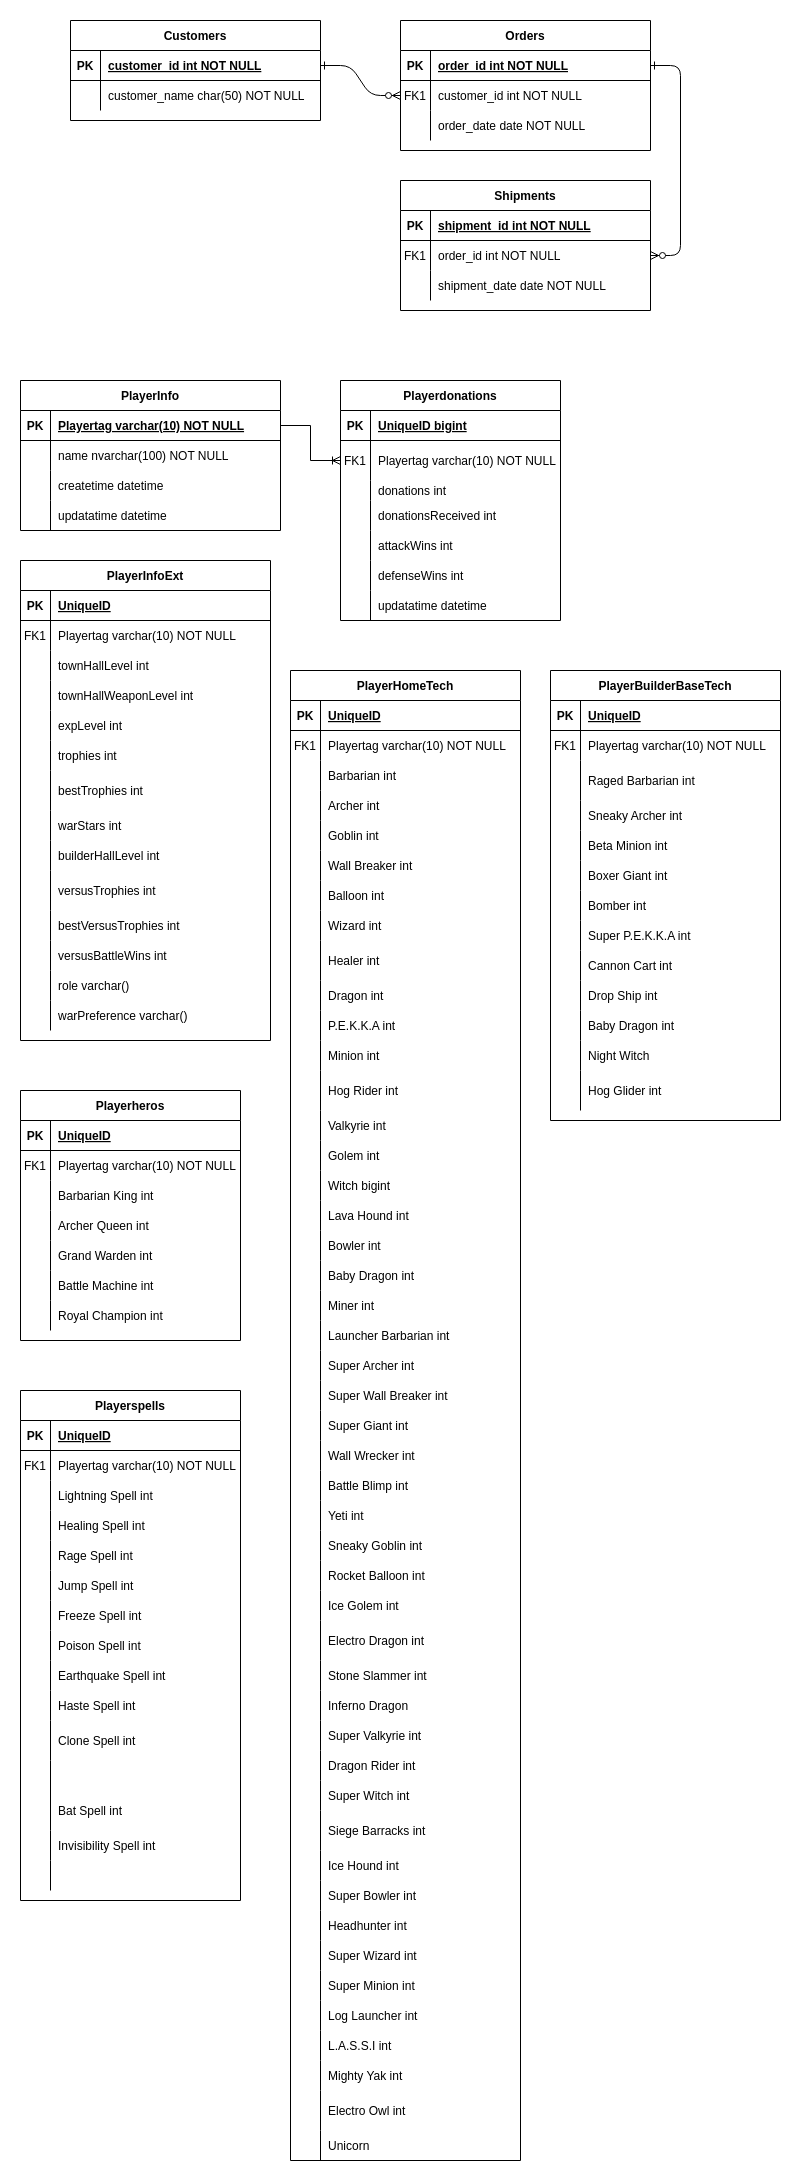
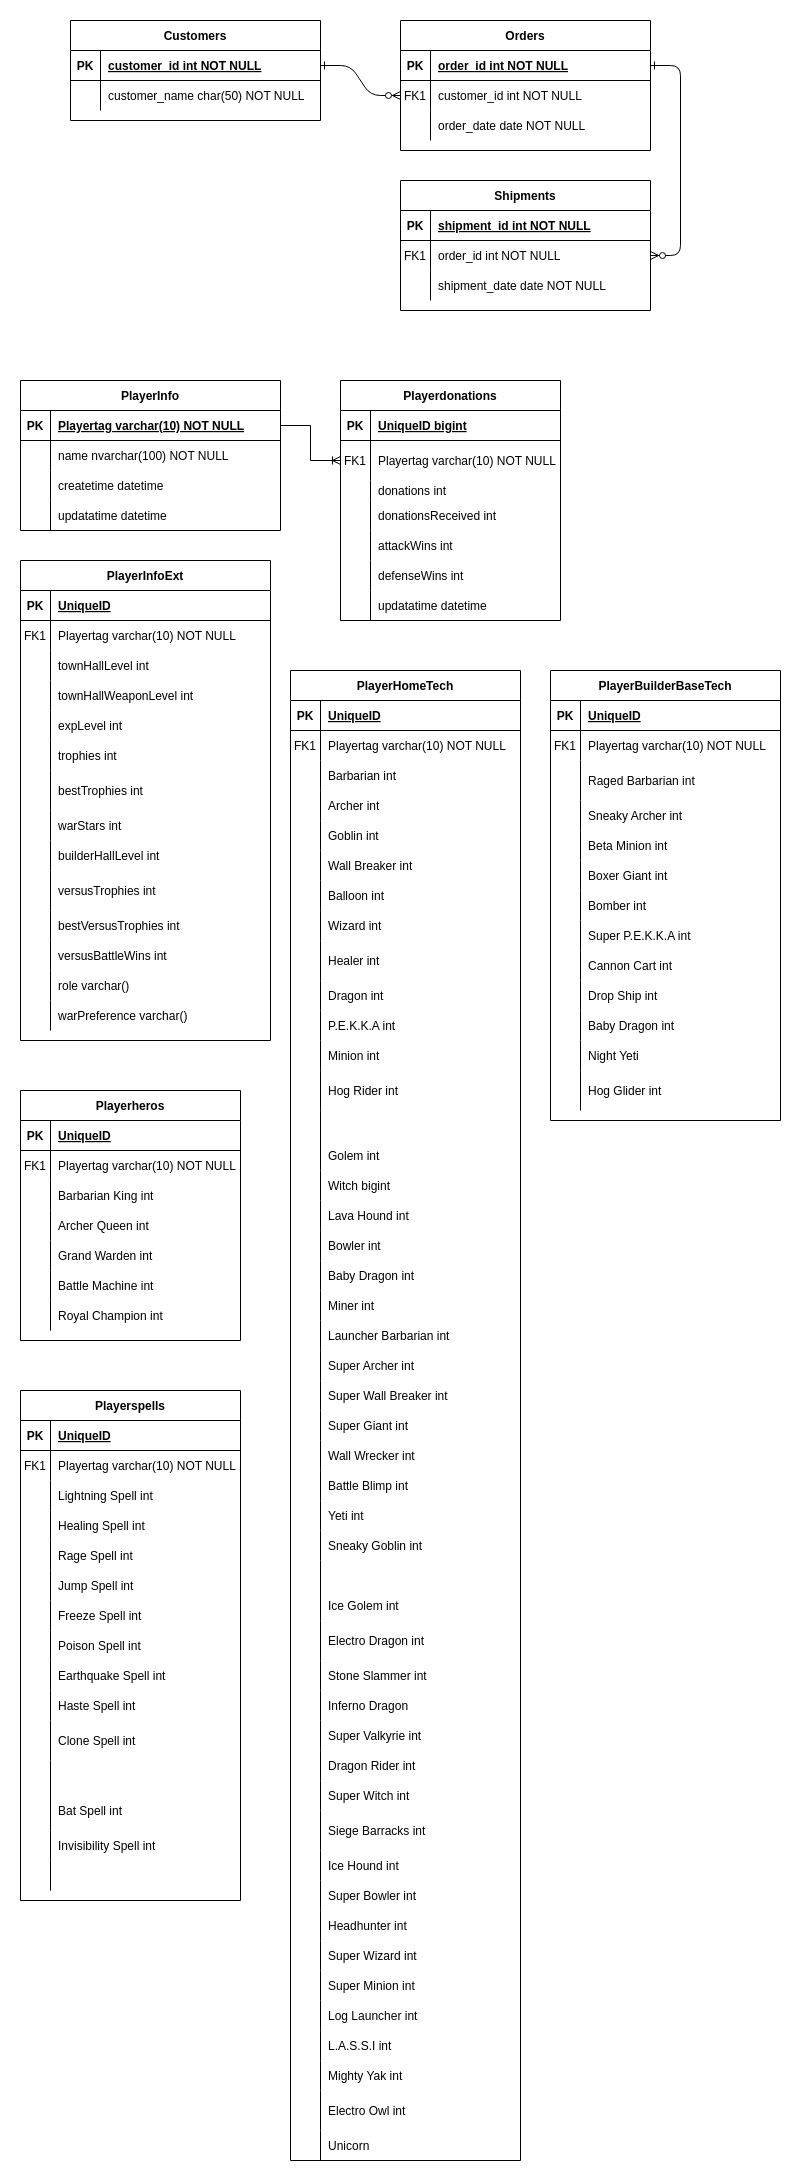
(620, 1056) -> (617, 1056)
(421, 1126) -> none
(421, 1576) -> none
